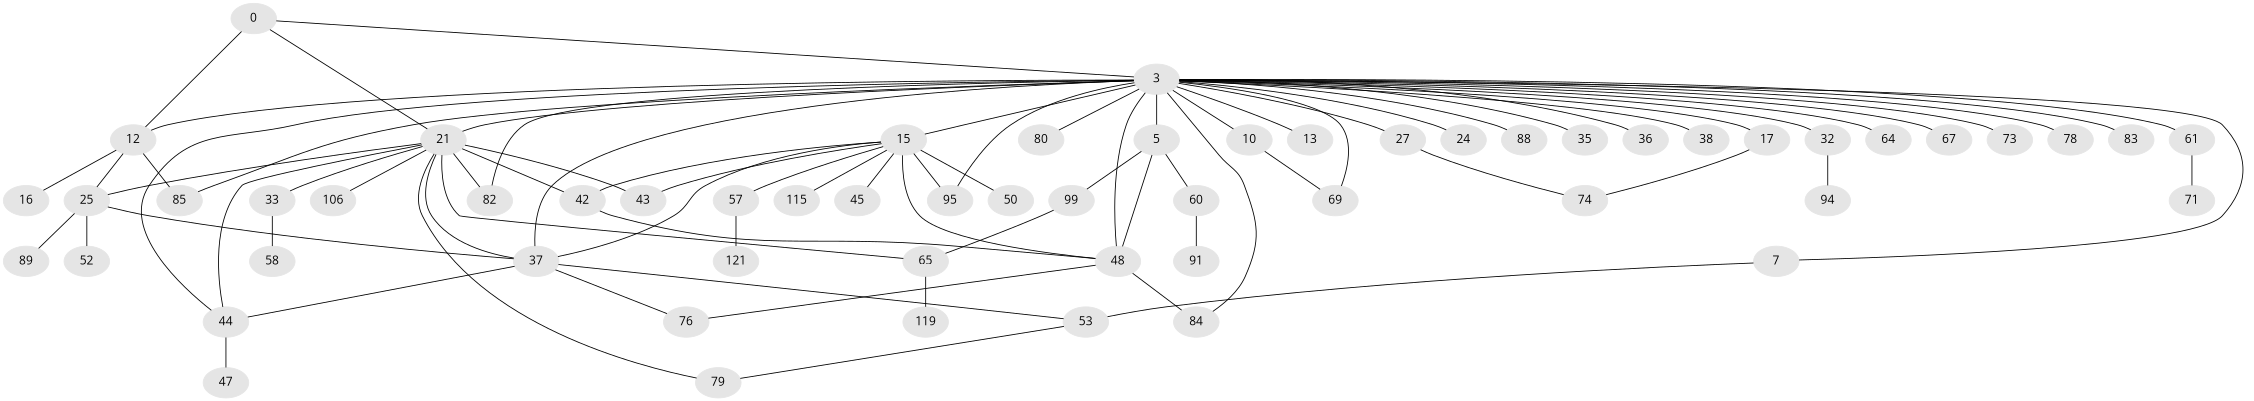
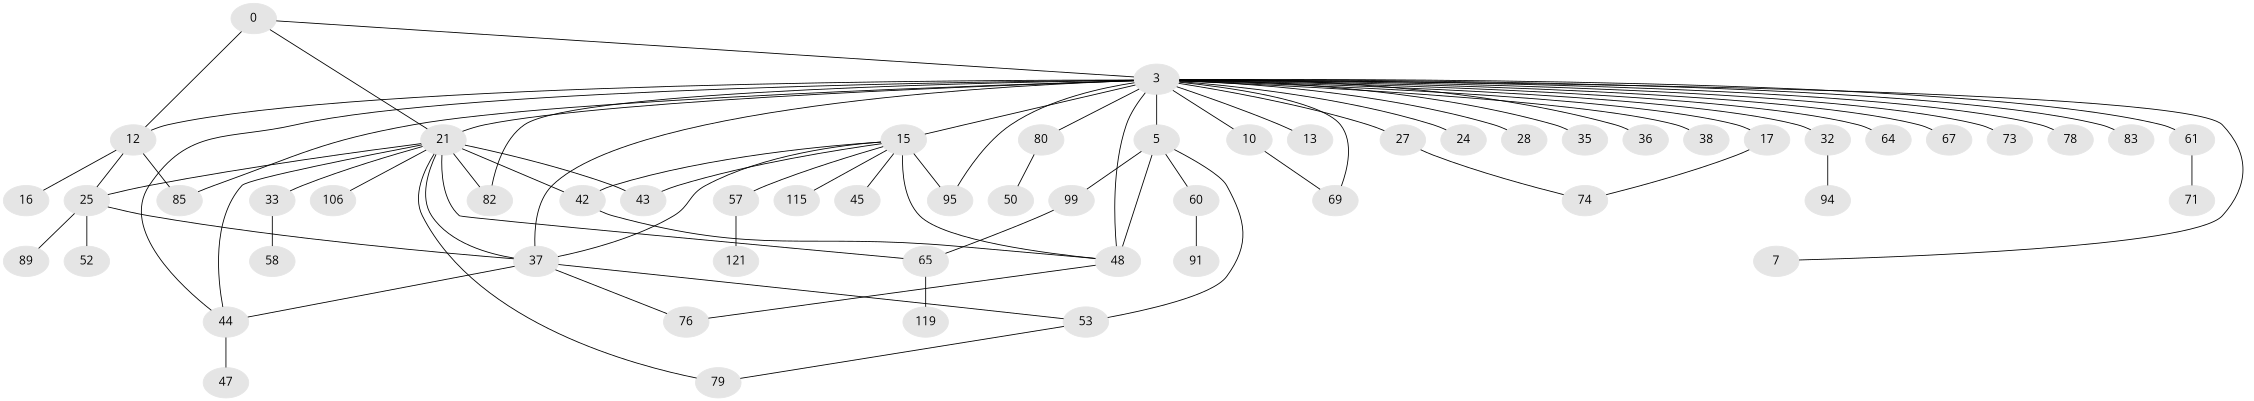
(1524, 140) -> (1524, 140)
(957, 170) -> (1026, 170)
(1430, 281) -> (1236, 262)
(1196, 322) -> none
